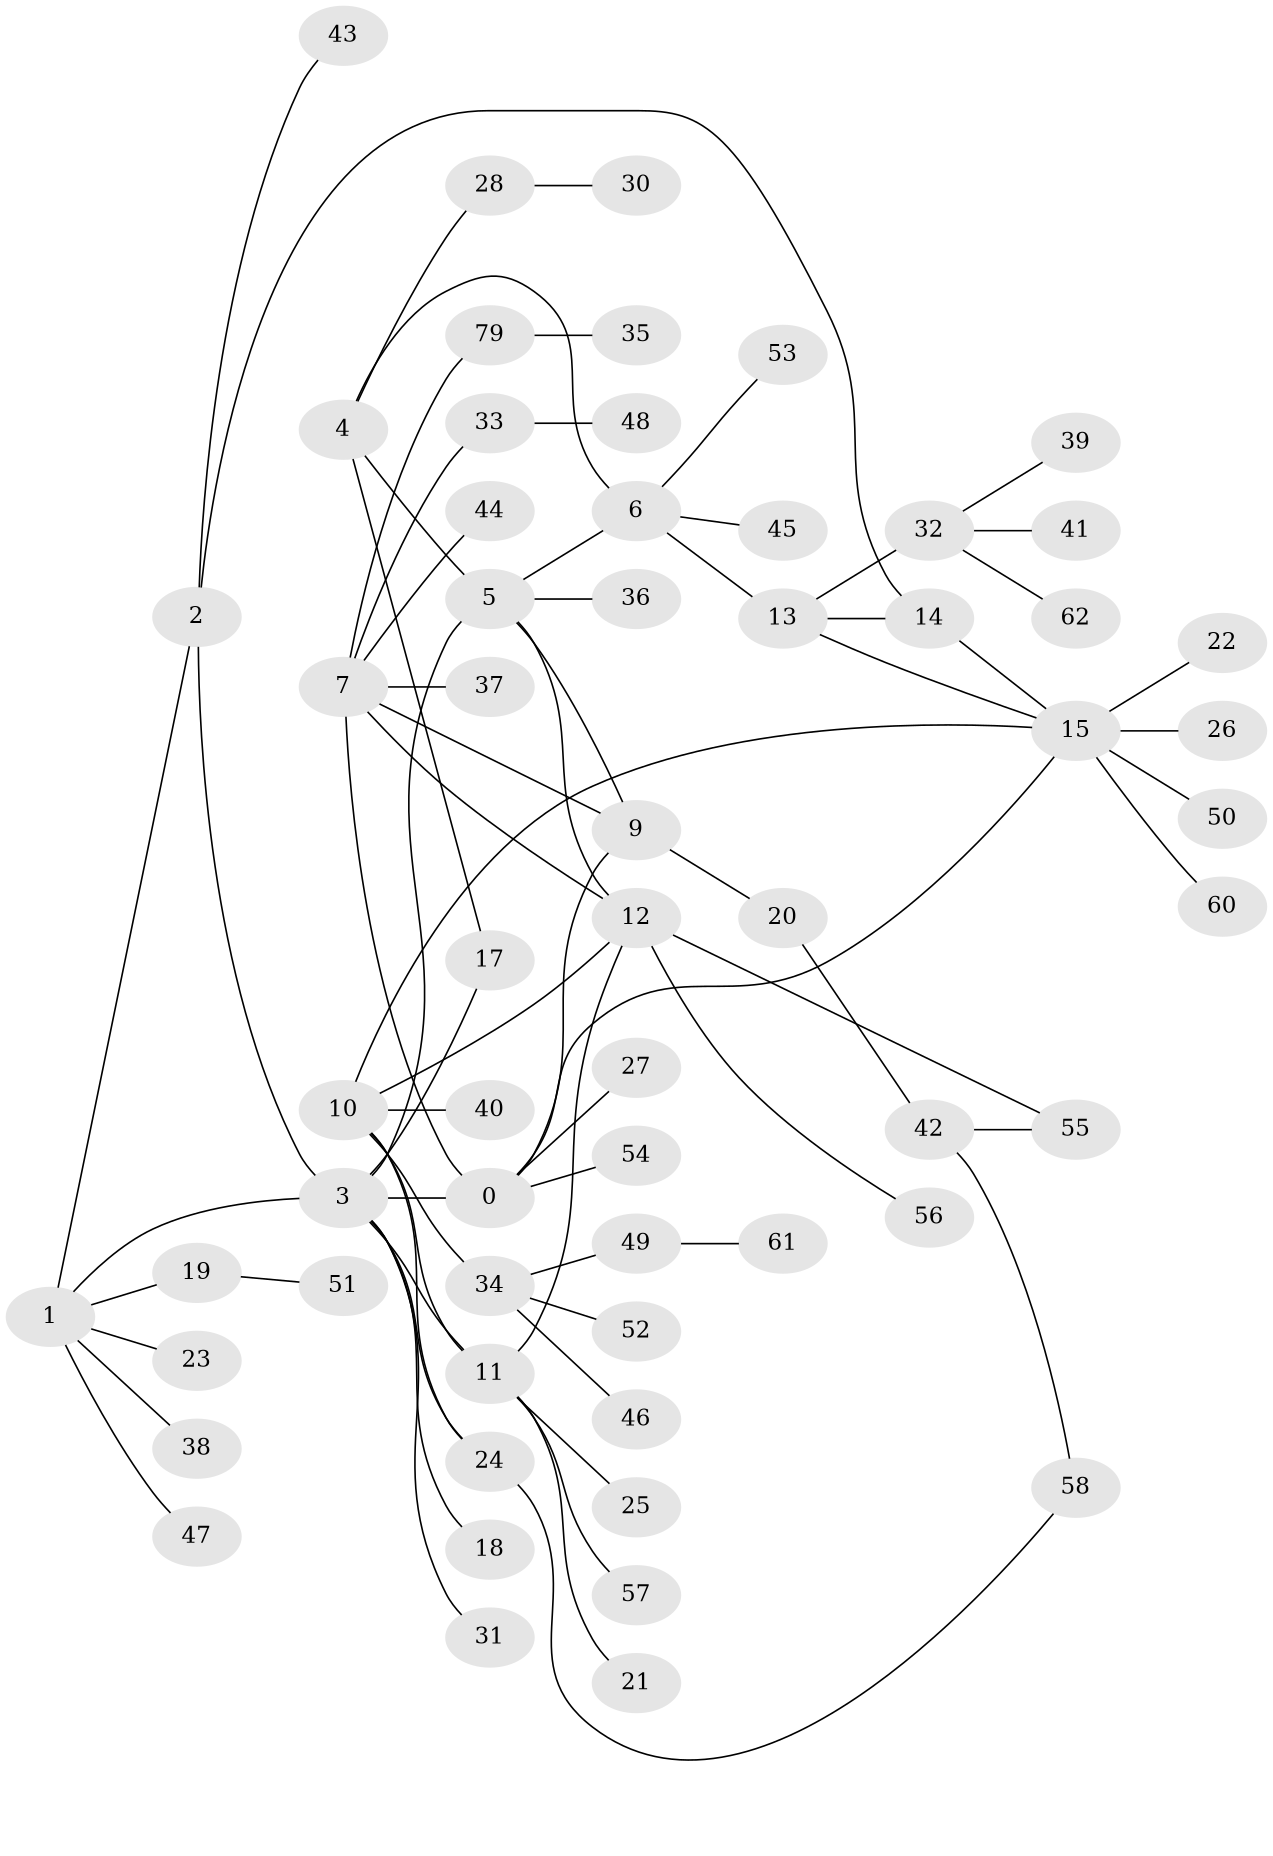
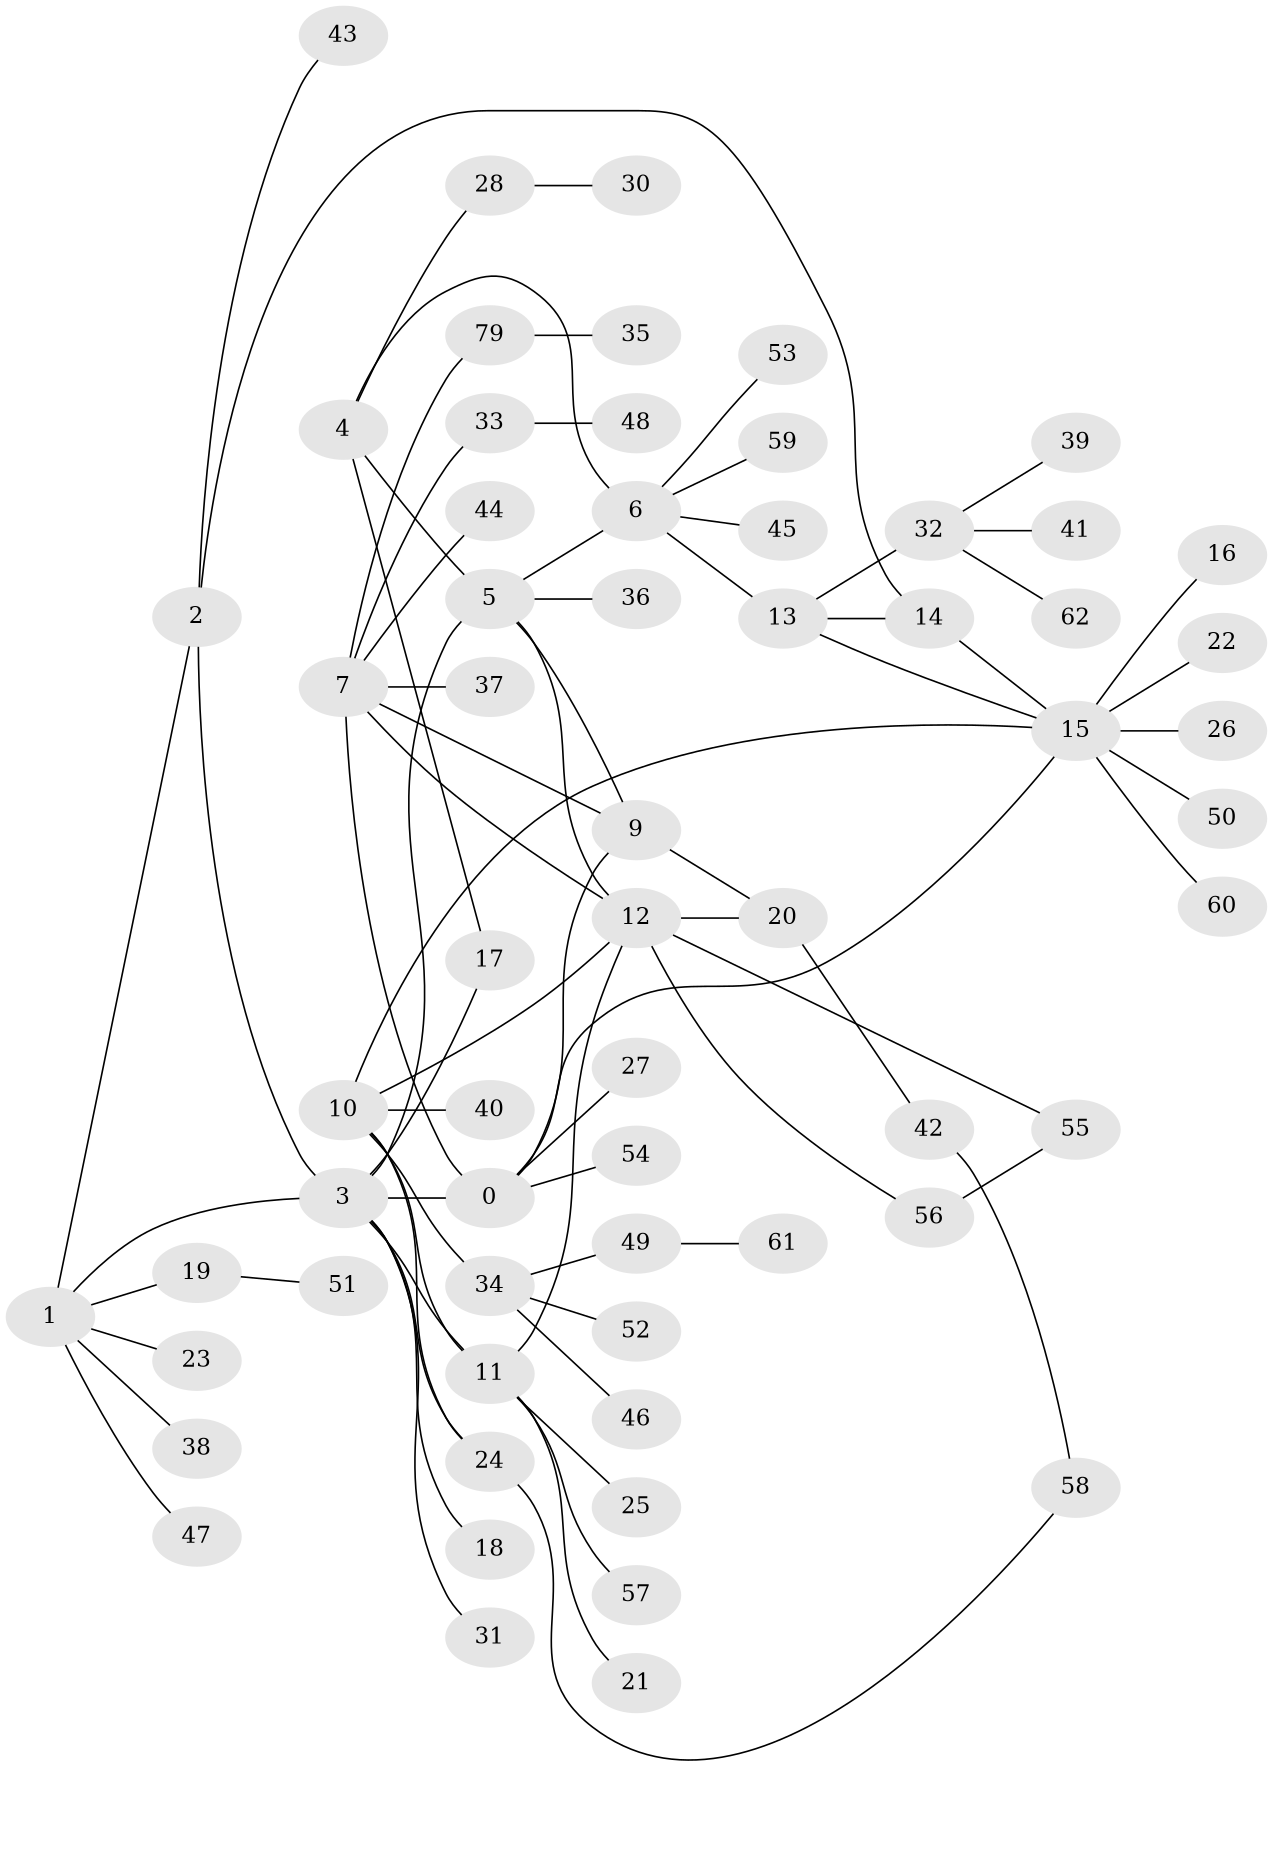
none -> (783, 443)
none -> (1222, 555)
none -> (710, 918)
(1003, 1130) -> (1003, 1174)
